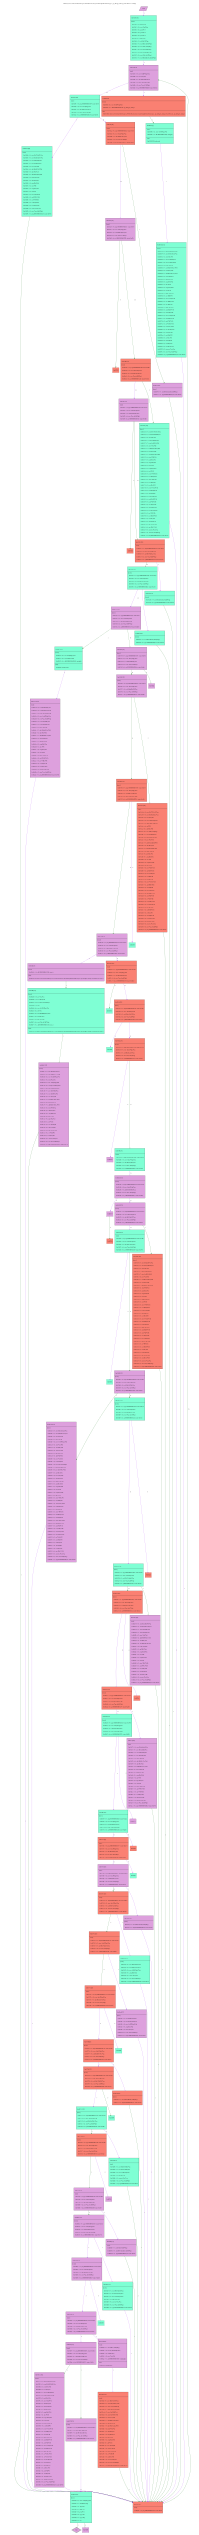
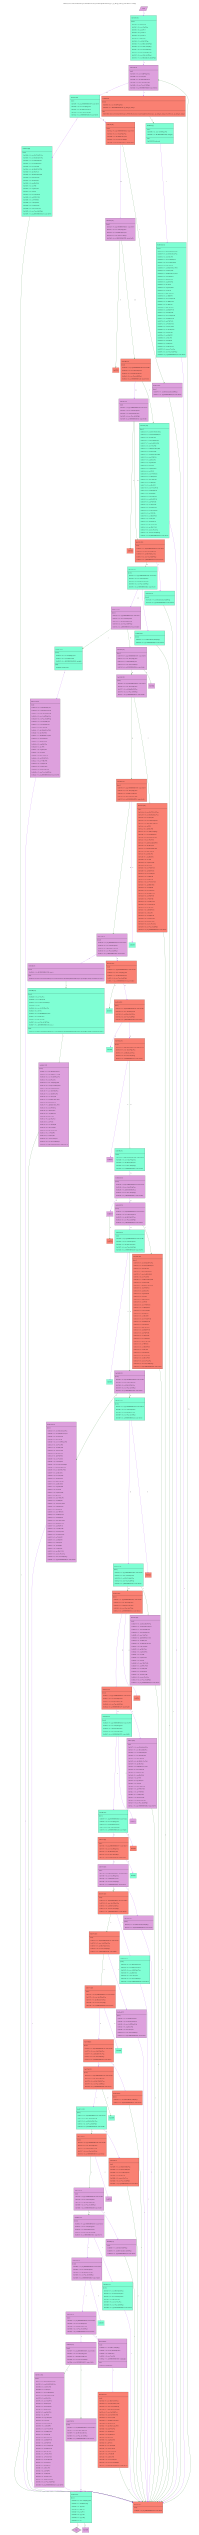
(124, 2172) -> (124, 2172)
